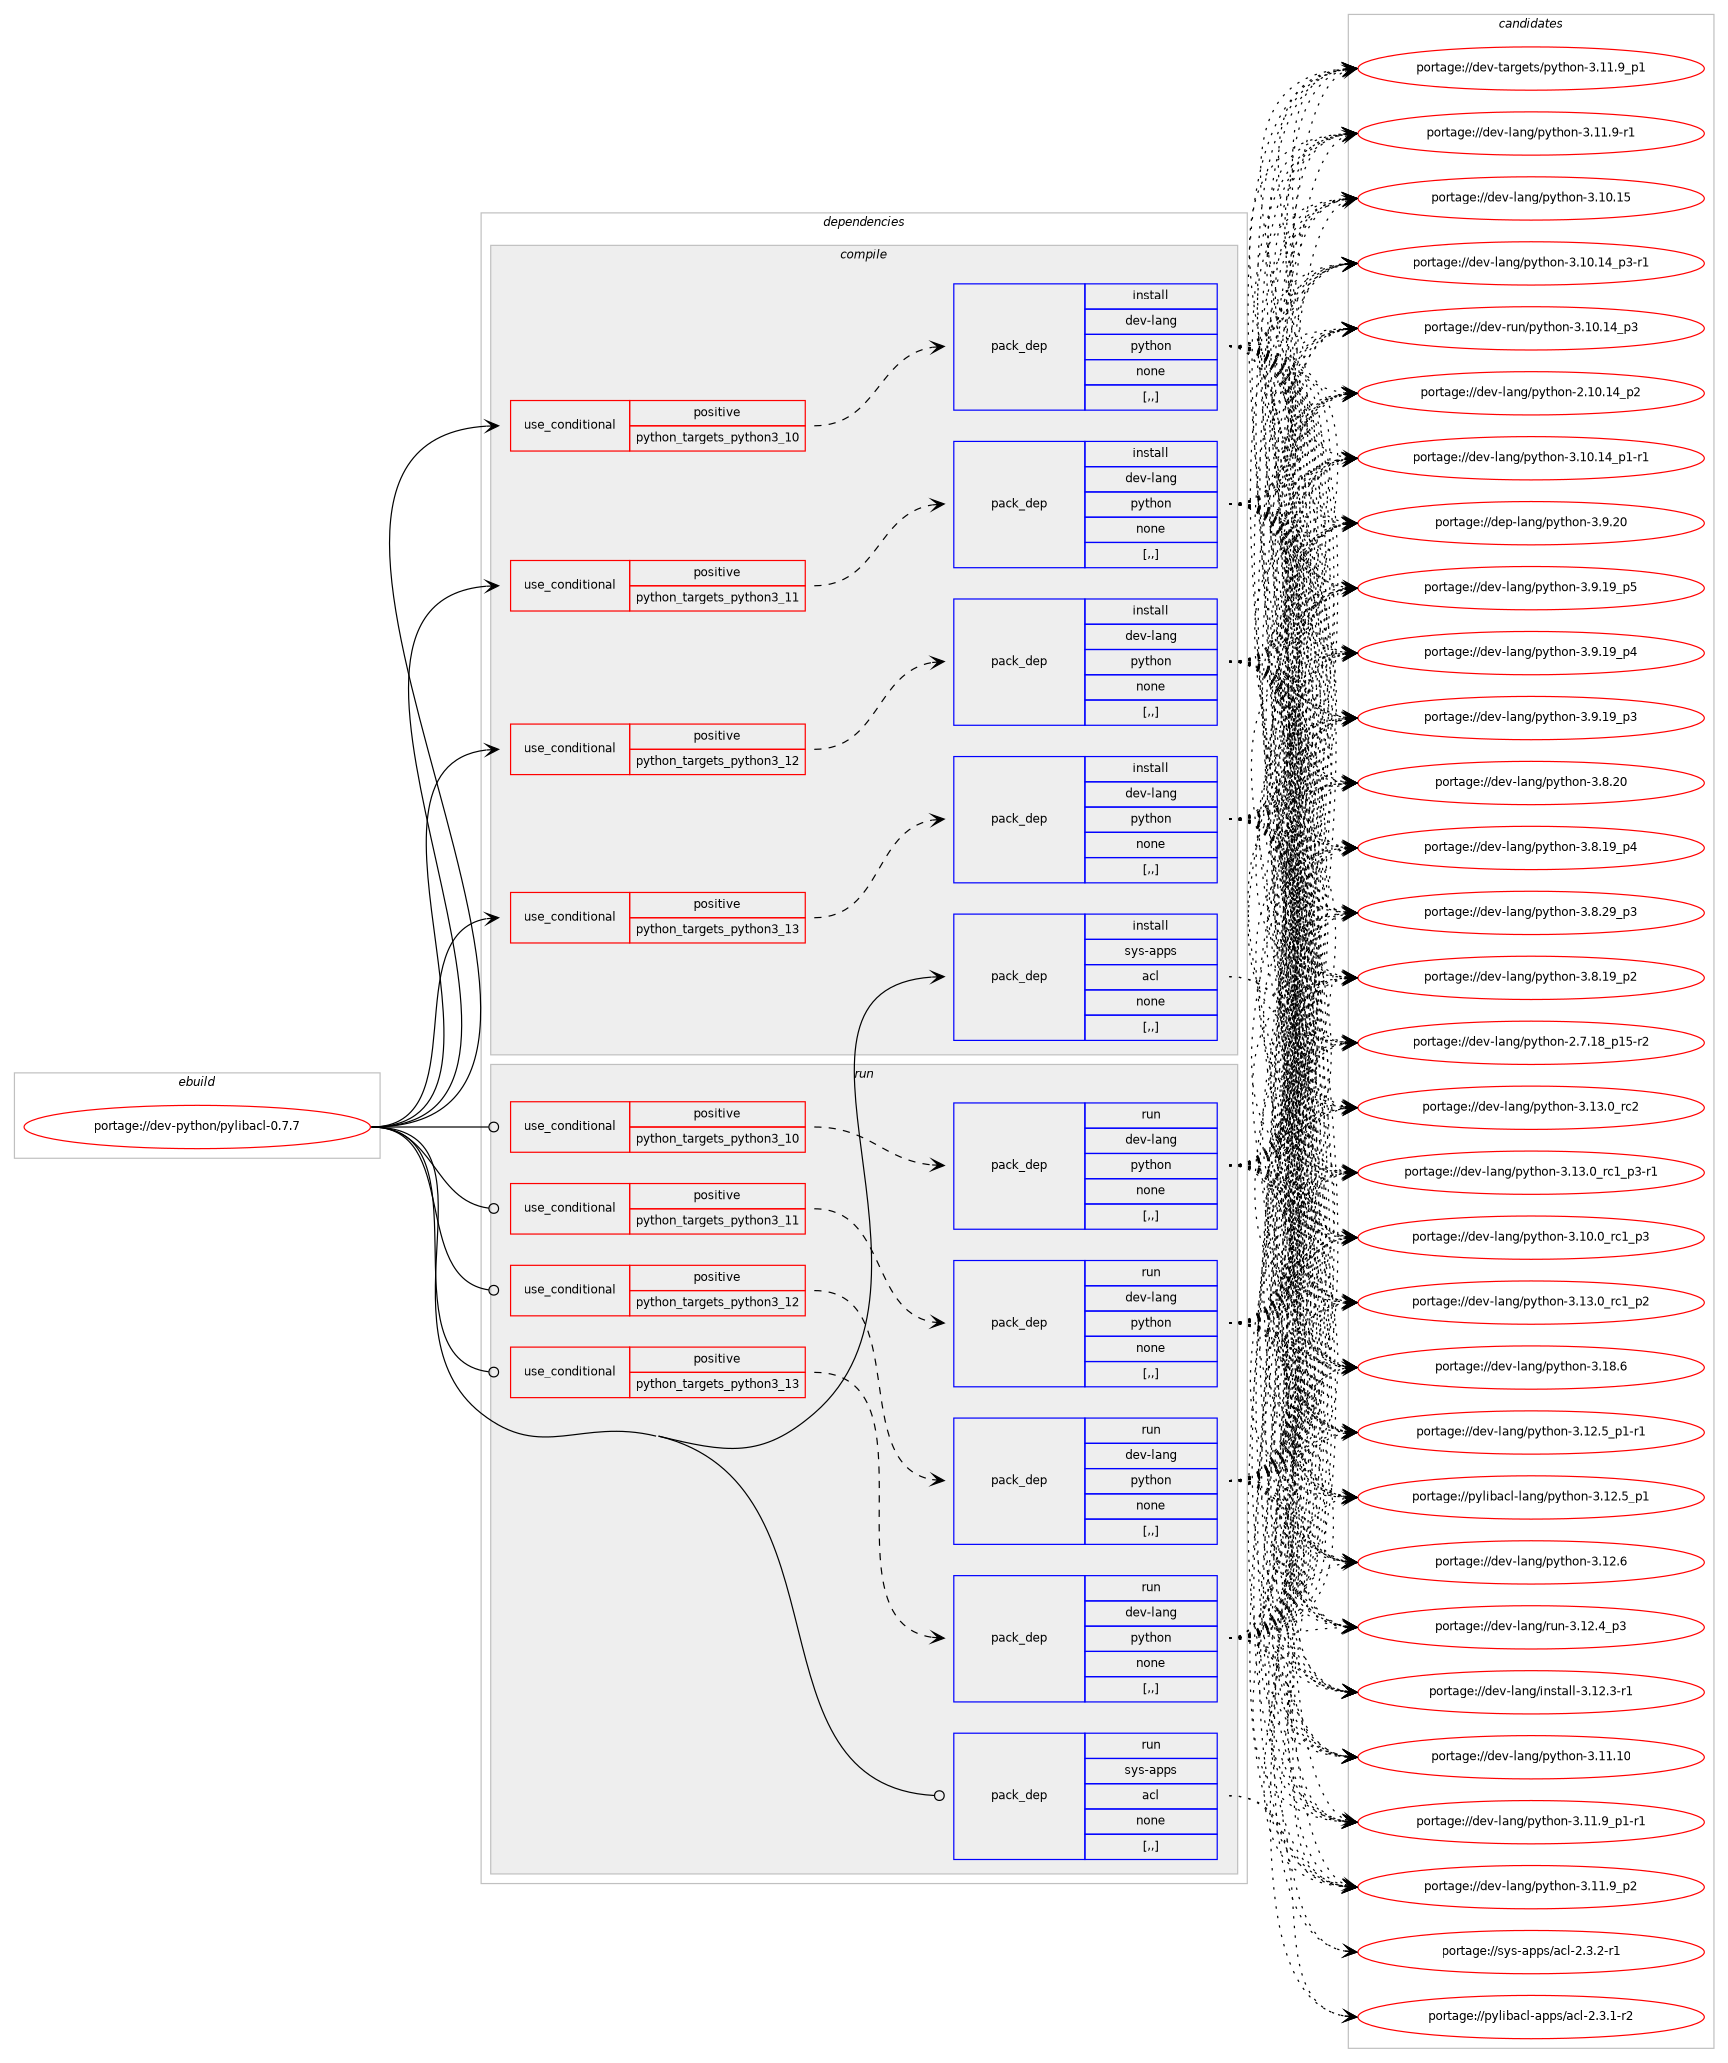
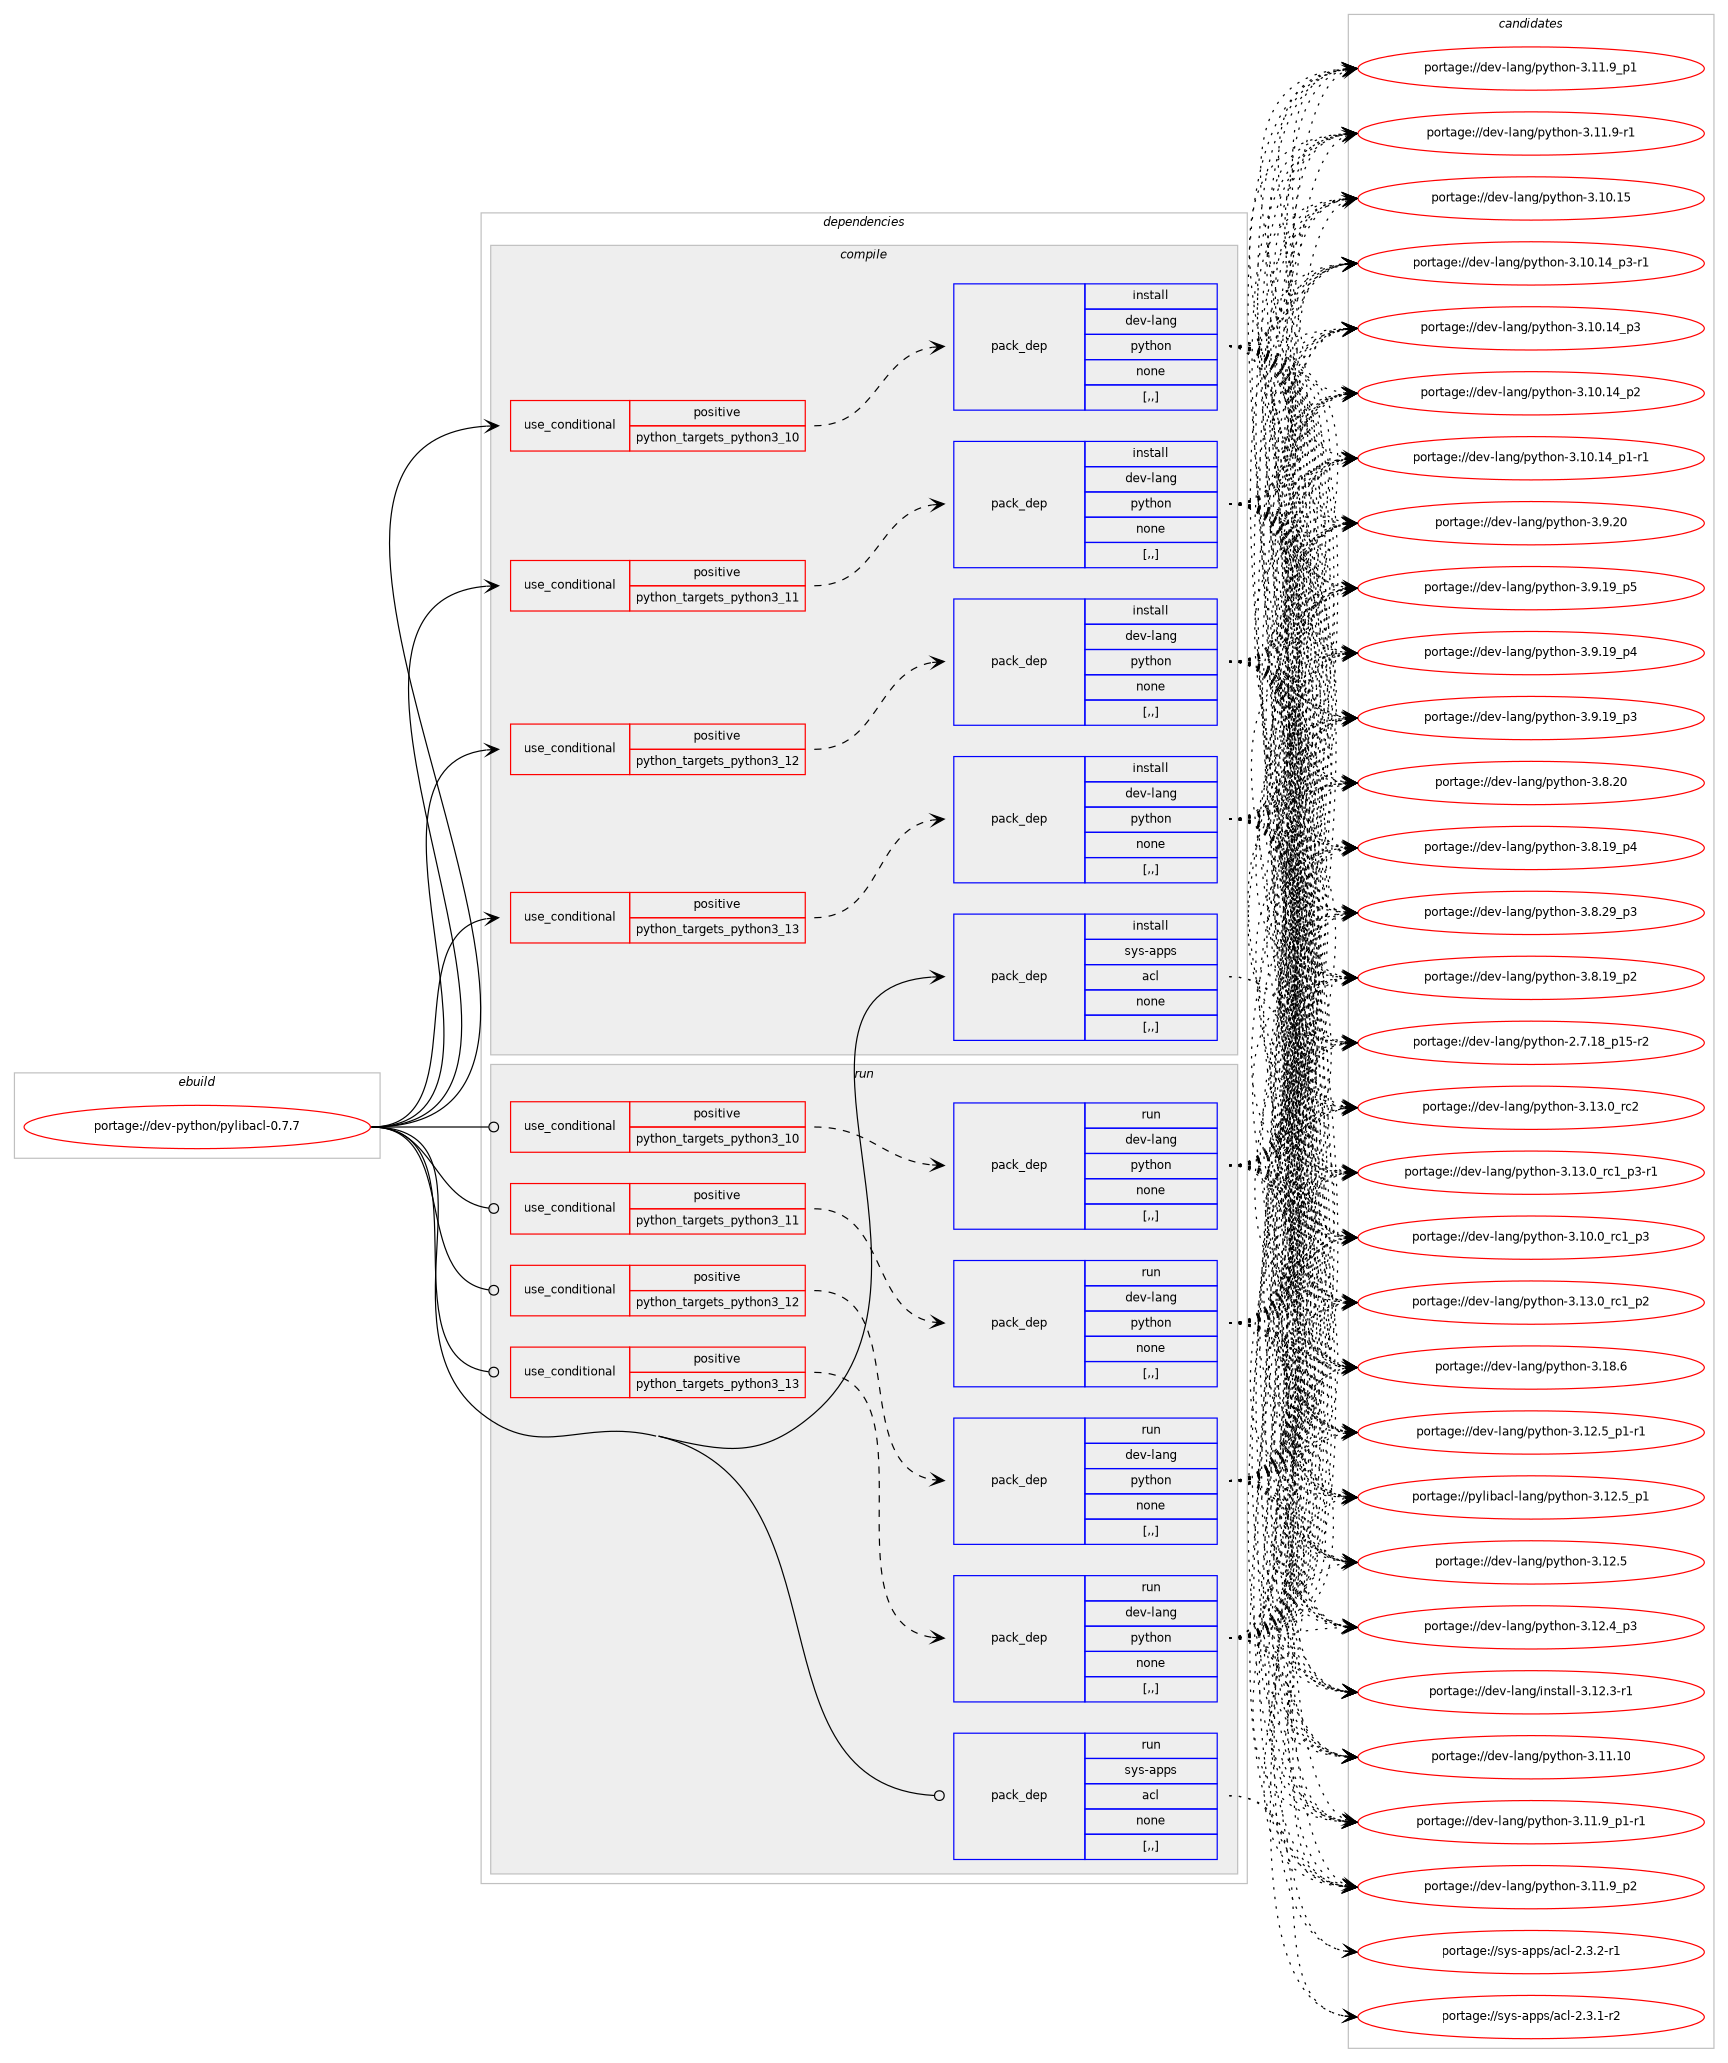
(1531, 69) -> (1531, 69)
(1531, 328) -> (1531, 328)
(1531, 393) -> (1531, 393)
(1531, 523) -> (1531, 523)
(1531, 1562) -> (1531, 1562)
(1531, 1627) -> (1531, 1627)
(1531, 2017) -> (1531, 2017)
